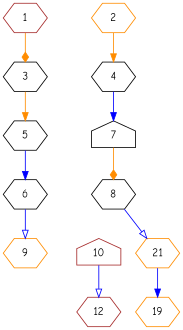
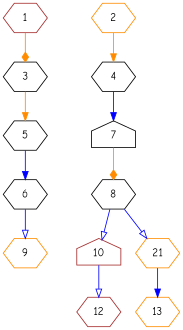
none -> (107, 221)
(158, 312) -> (158, 312)
